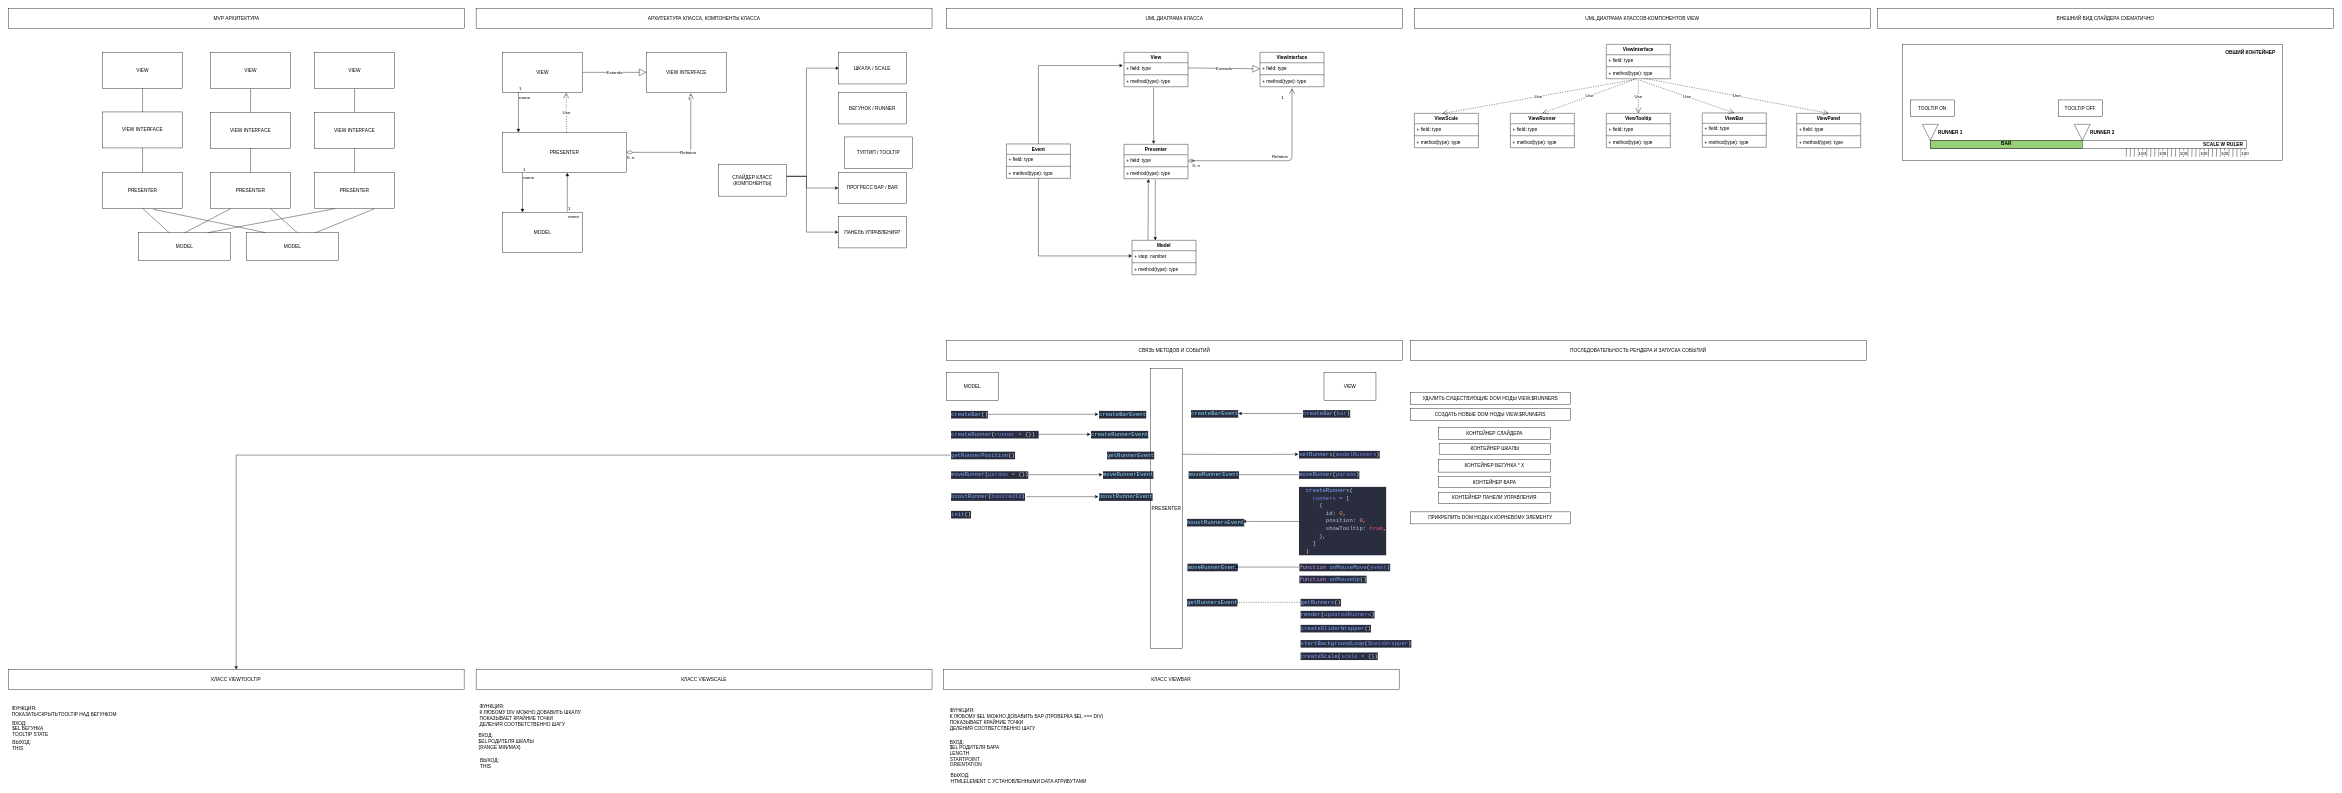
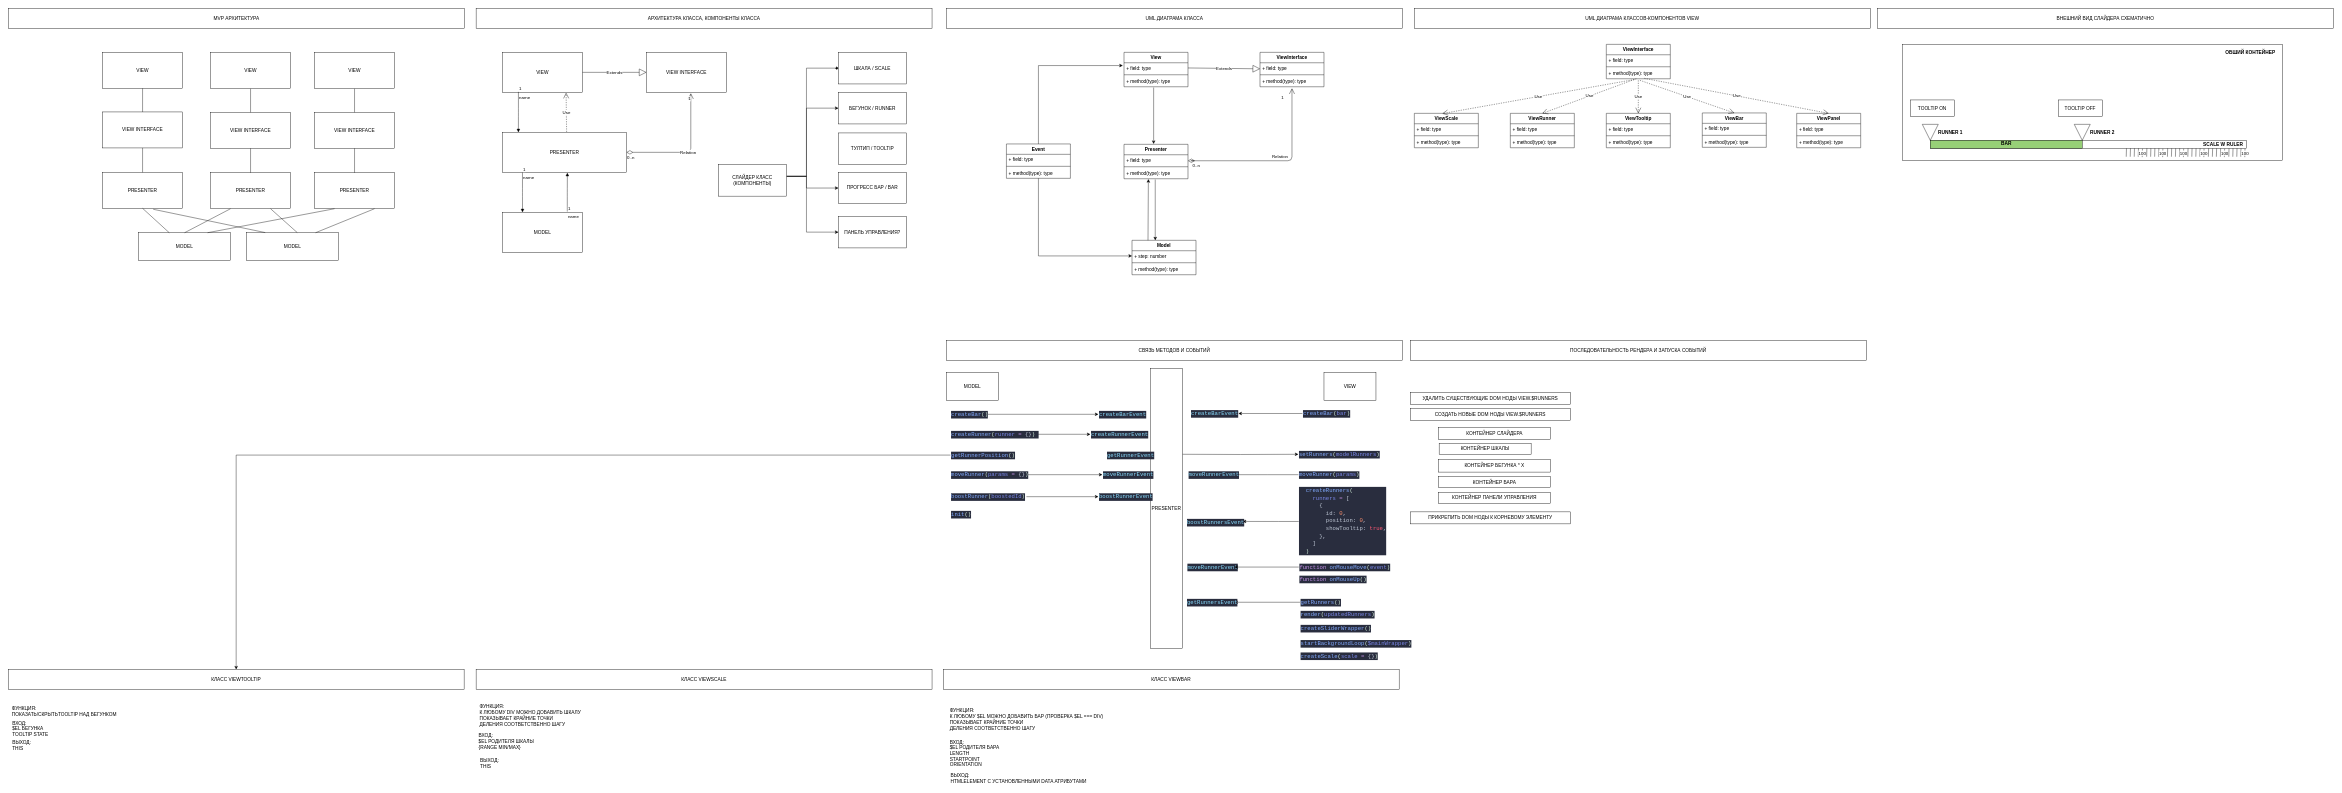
none -> (834, 108)
(879, 153) -> (873, 149)
(1495, 449) -> (1485, 449)
(1269, 602) -> (1269, 602)
